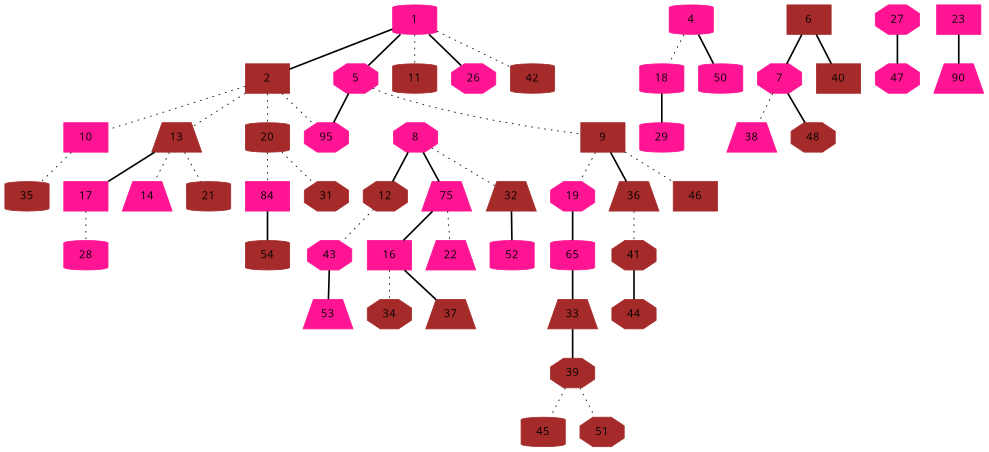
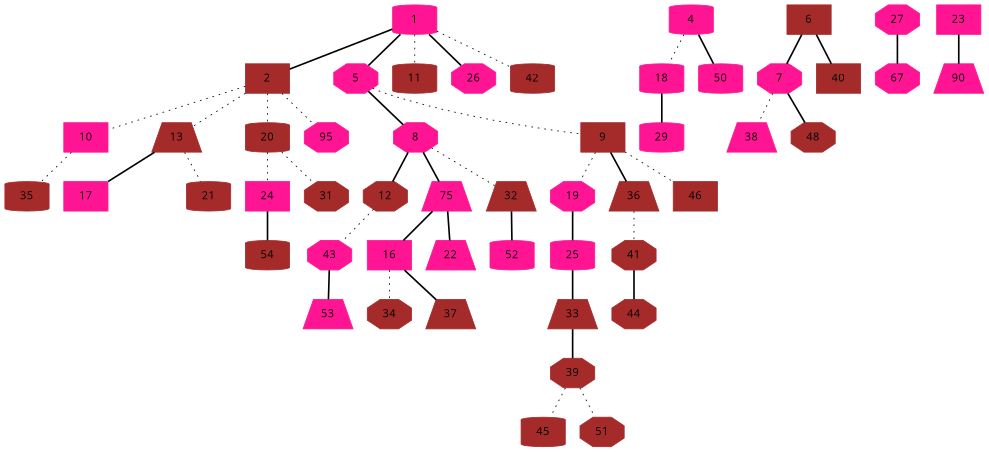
(897, 79) -> (897, 79)
(341, 108) -> (386, 108)
(147, 196) -> none
(268, 196) -> (268, 196)
(449, 226) -> (449, 226)
(86, 255) -> none
(573, 255) -> (573, 255)
